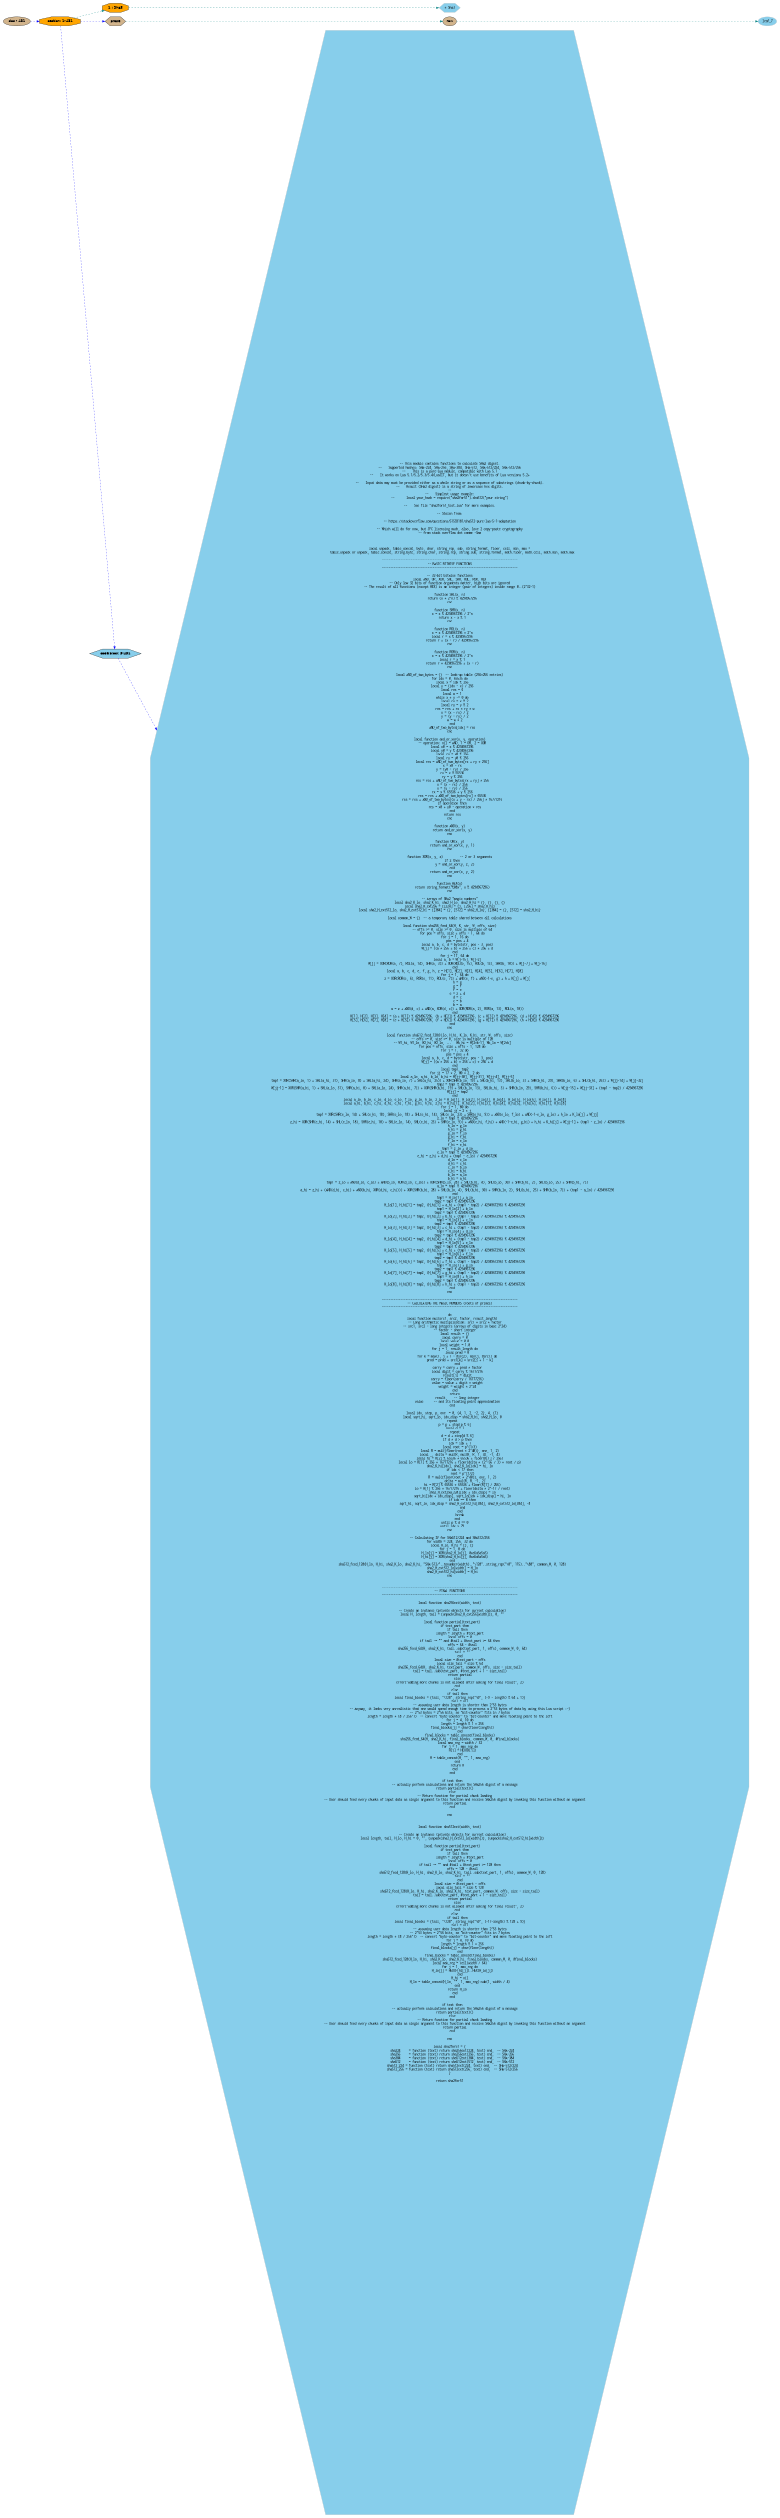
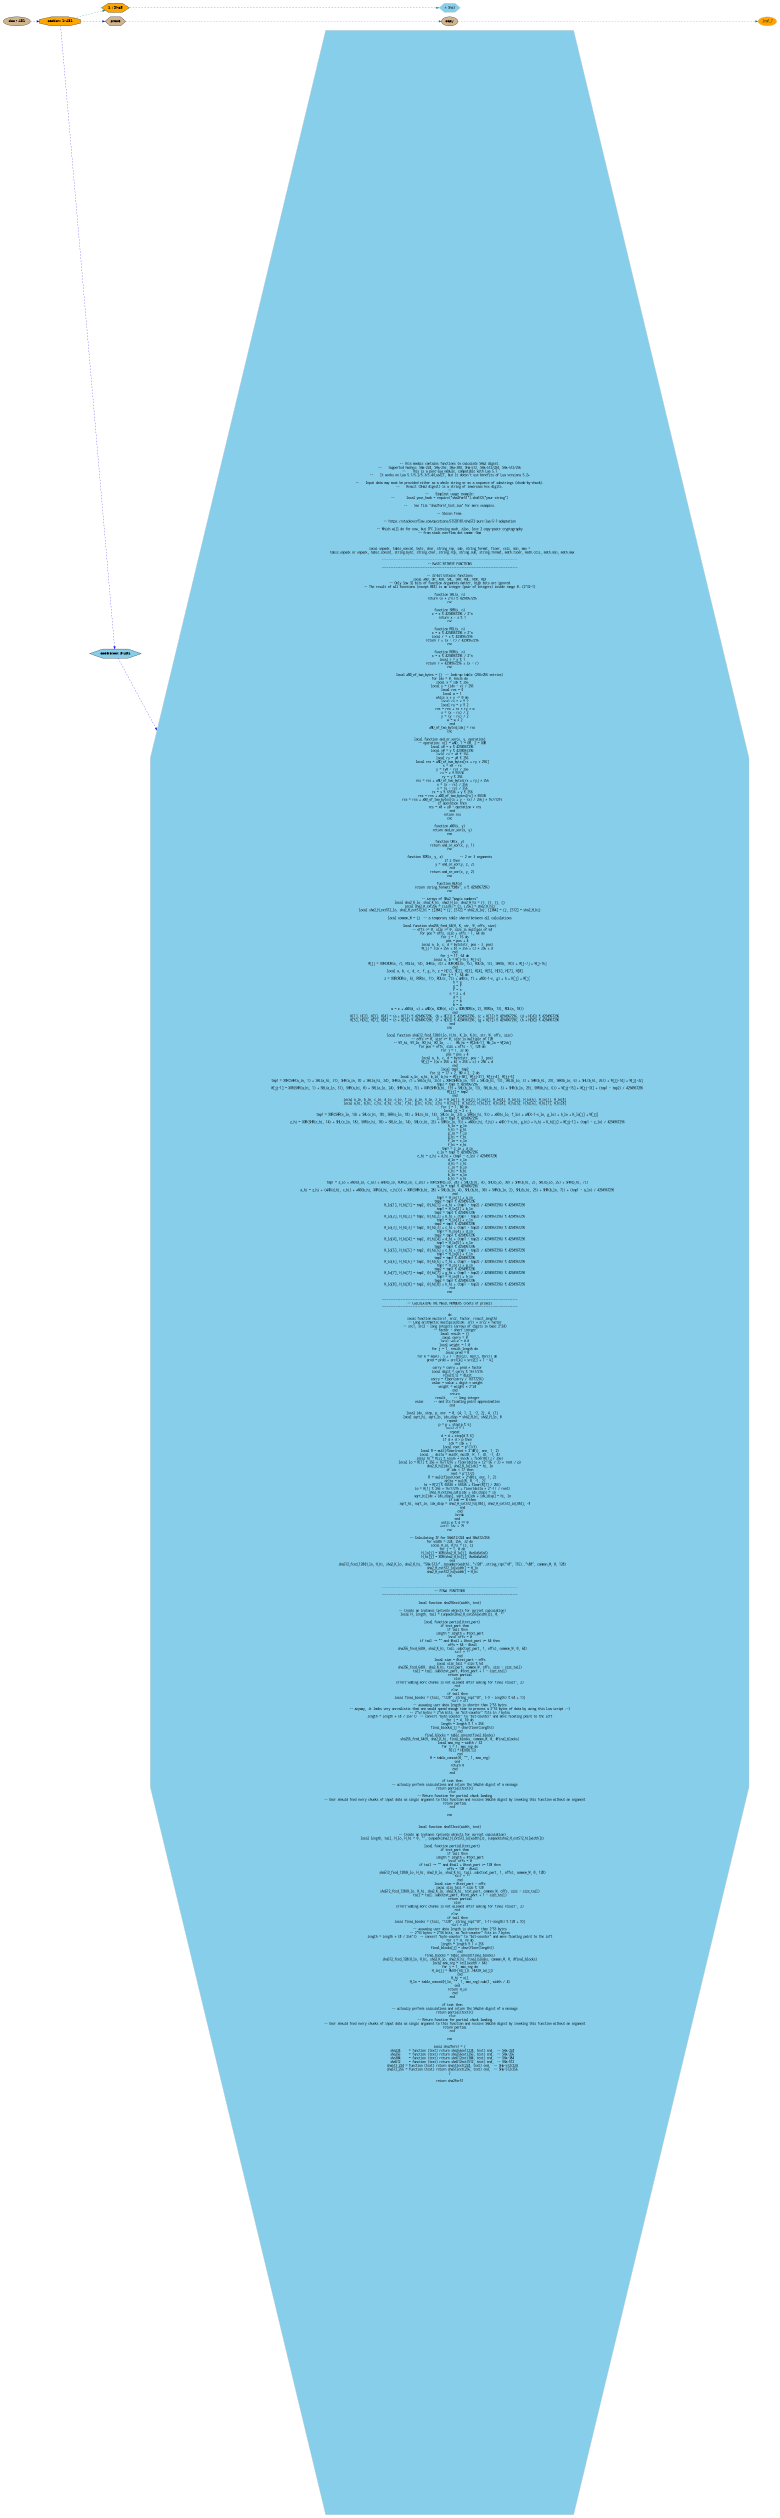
(115, 8) -> (115, 8)
(450, 21) -> (450, 21)
(767, 21) -> (767, 21)
